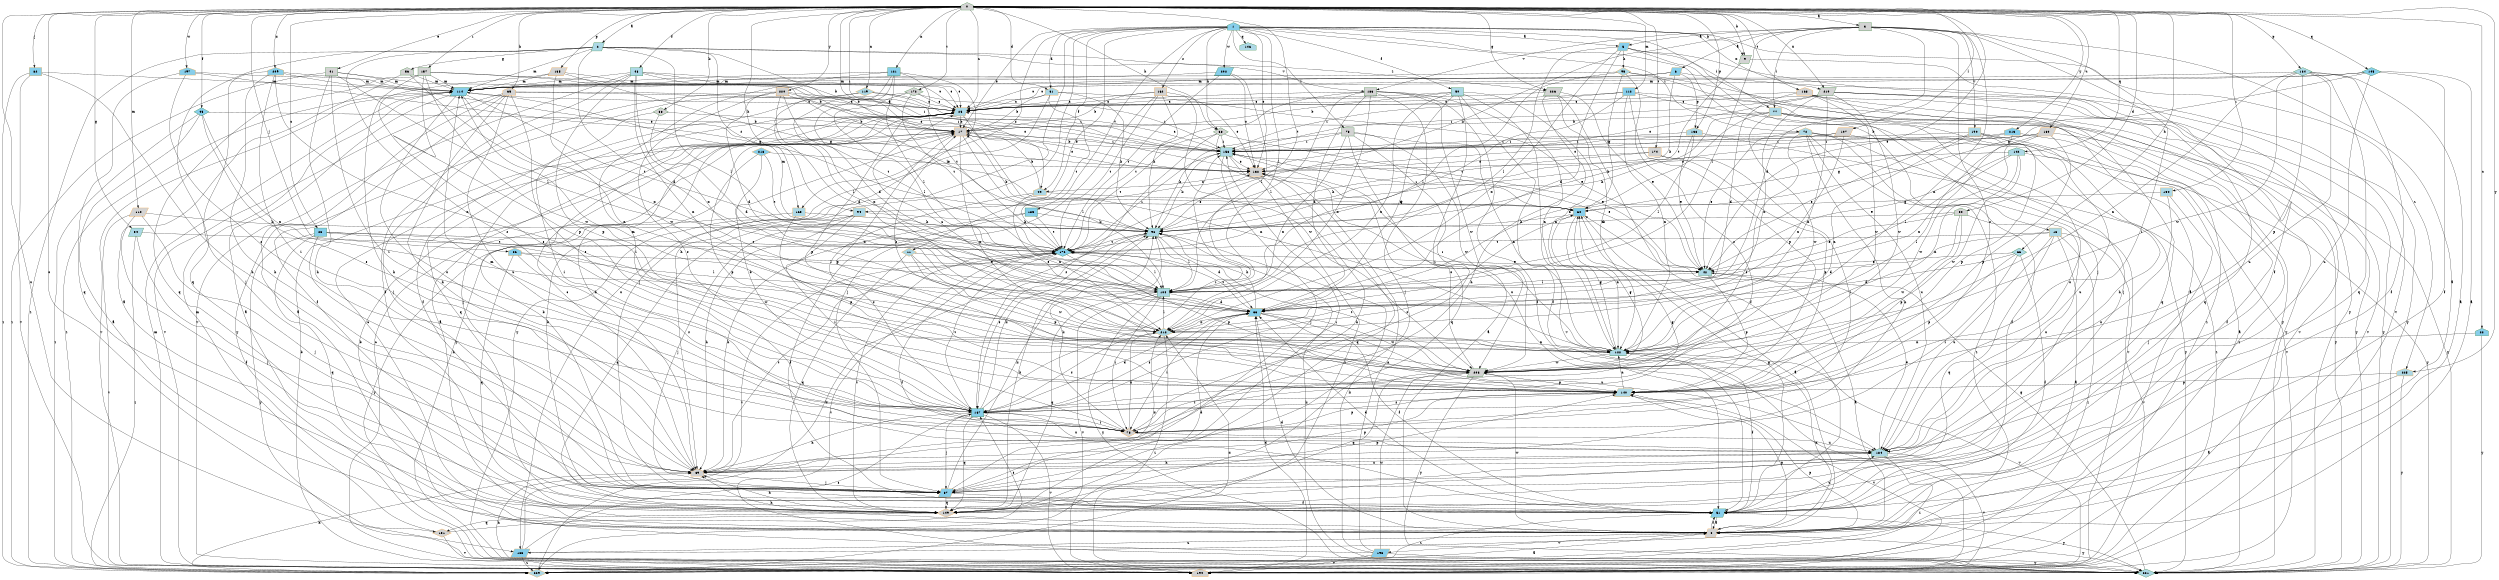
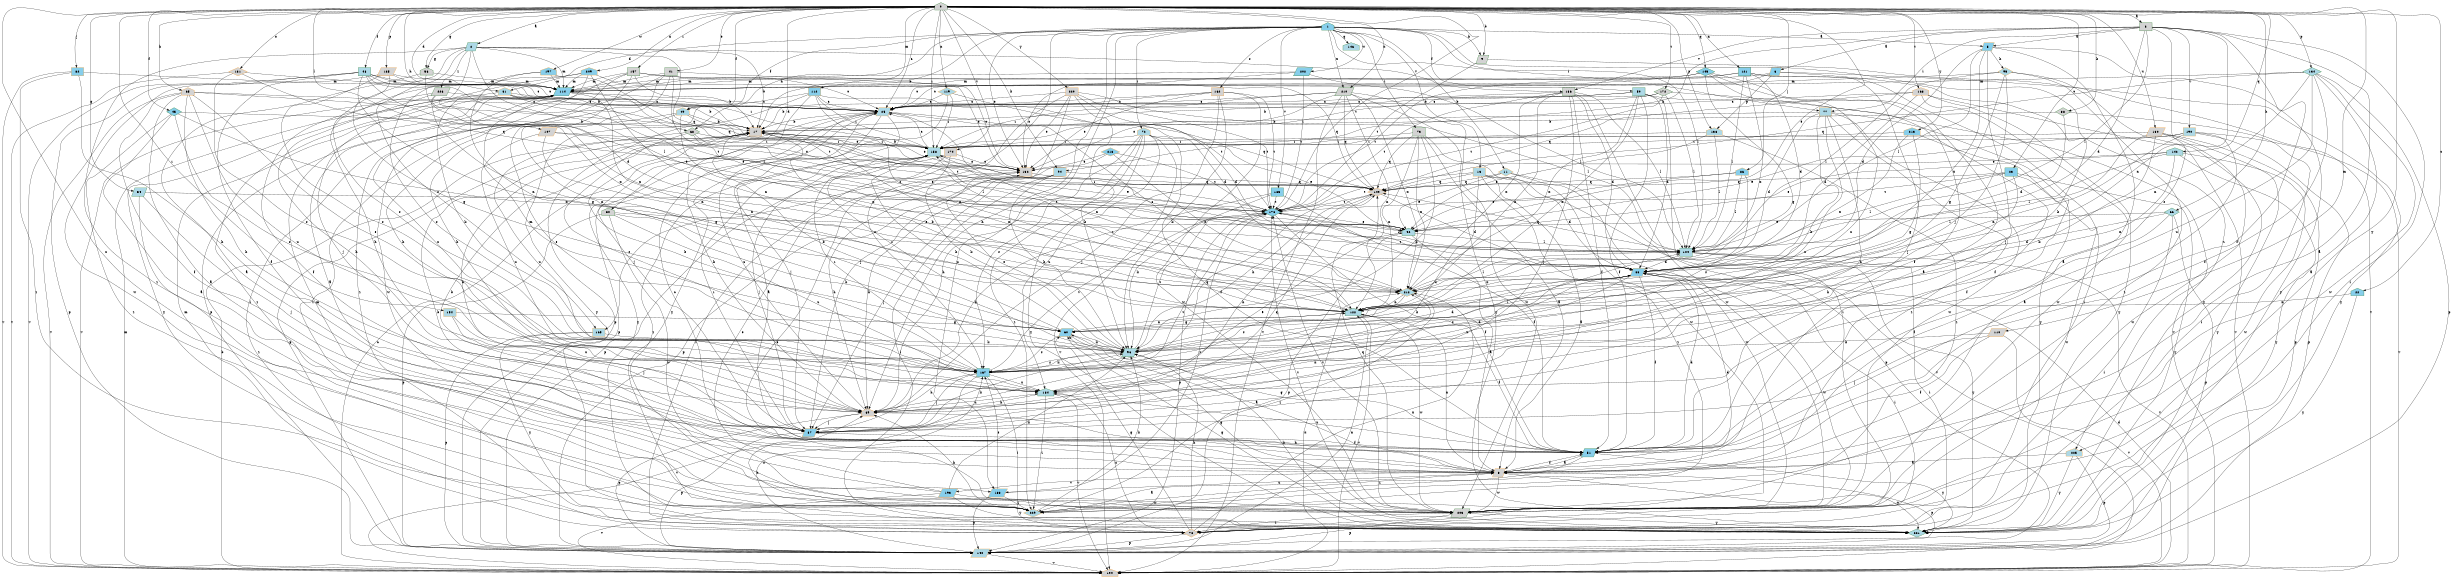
(1281, 8) -> (565, 14)
(1155, 185) -> (844, 141)
(1579, 212) -> (1066, 332)
(1734, 242) -> (1955, 222)
(109, 393) -> (2129, 453)
(693, 515) -> (802, 167)
